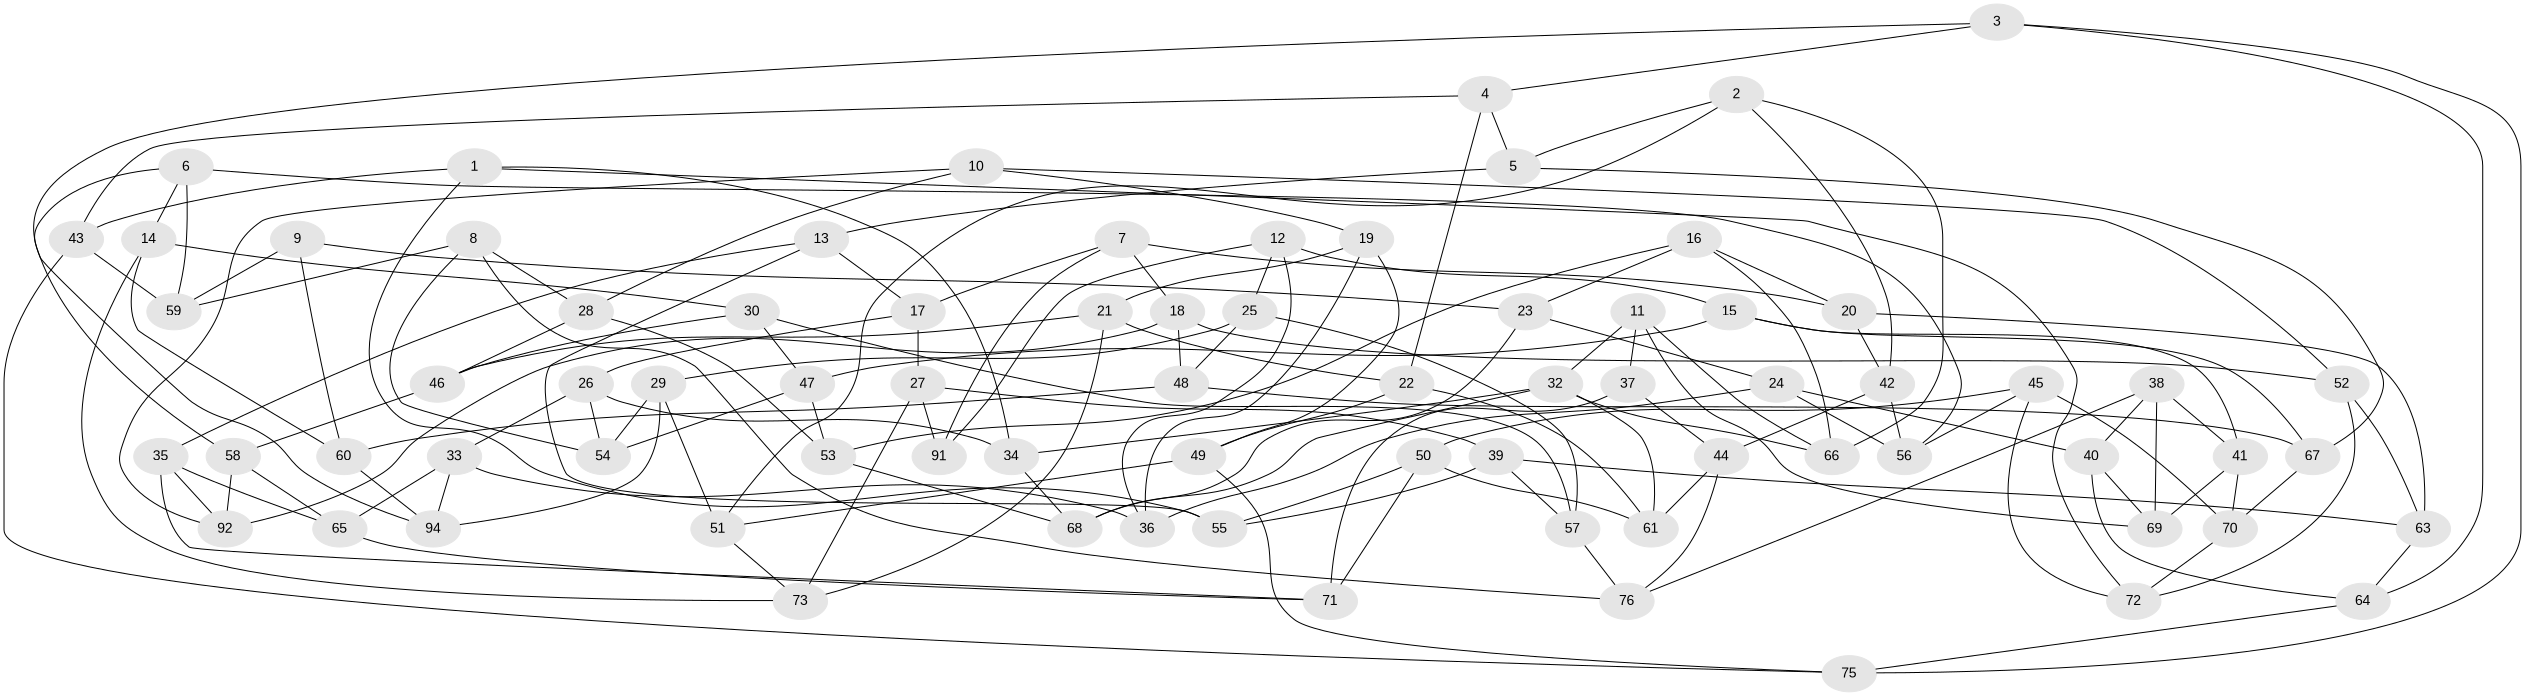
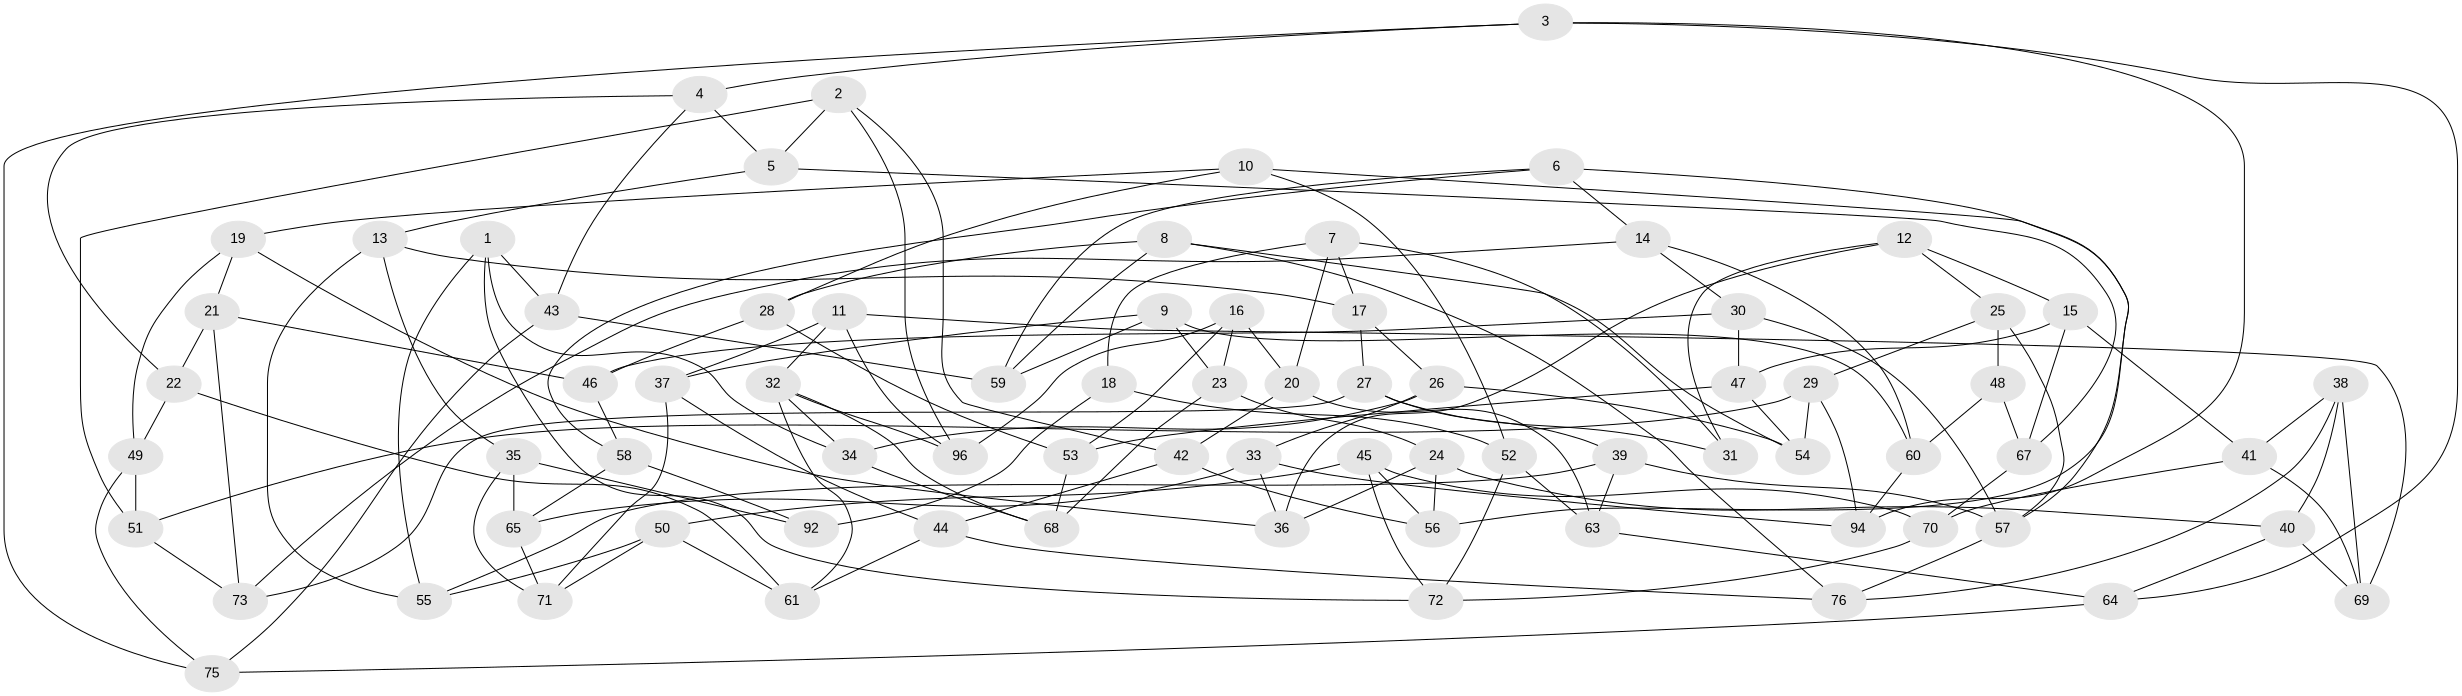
(409, 202) -> (1842, 206)
none -> (844, 349)
(1180, 356) -> none
(939, 457) -> (1731, 457)
(1832, 457) -> (960, 457)
